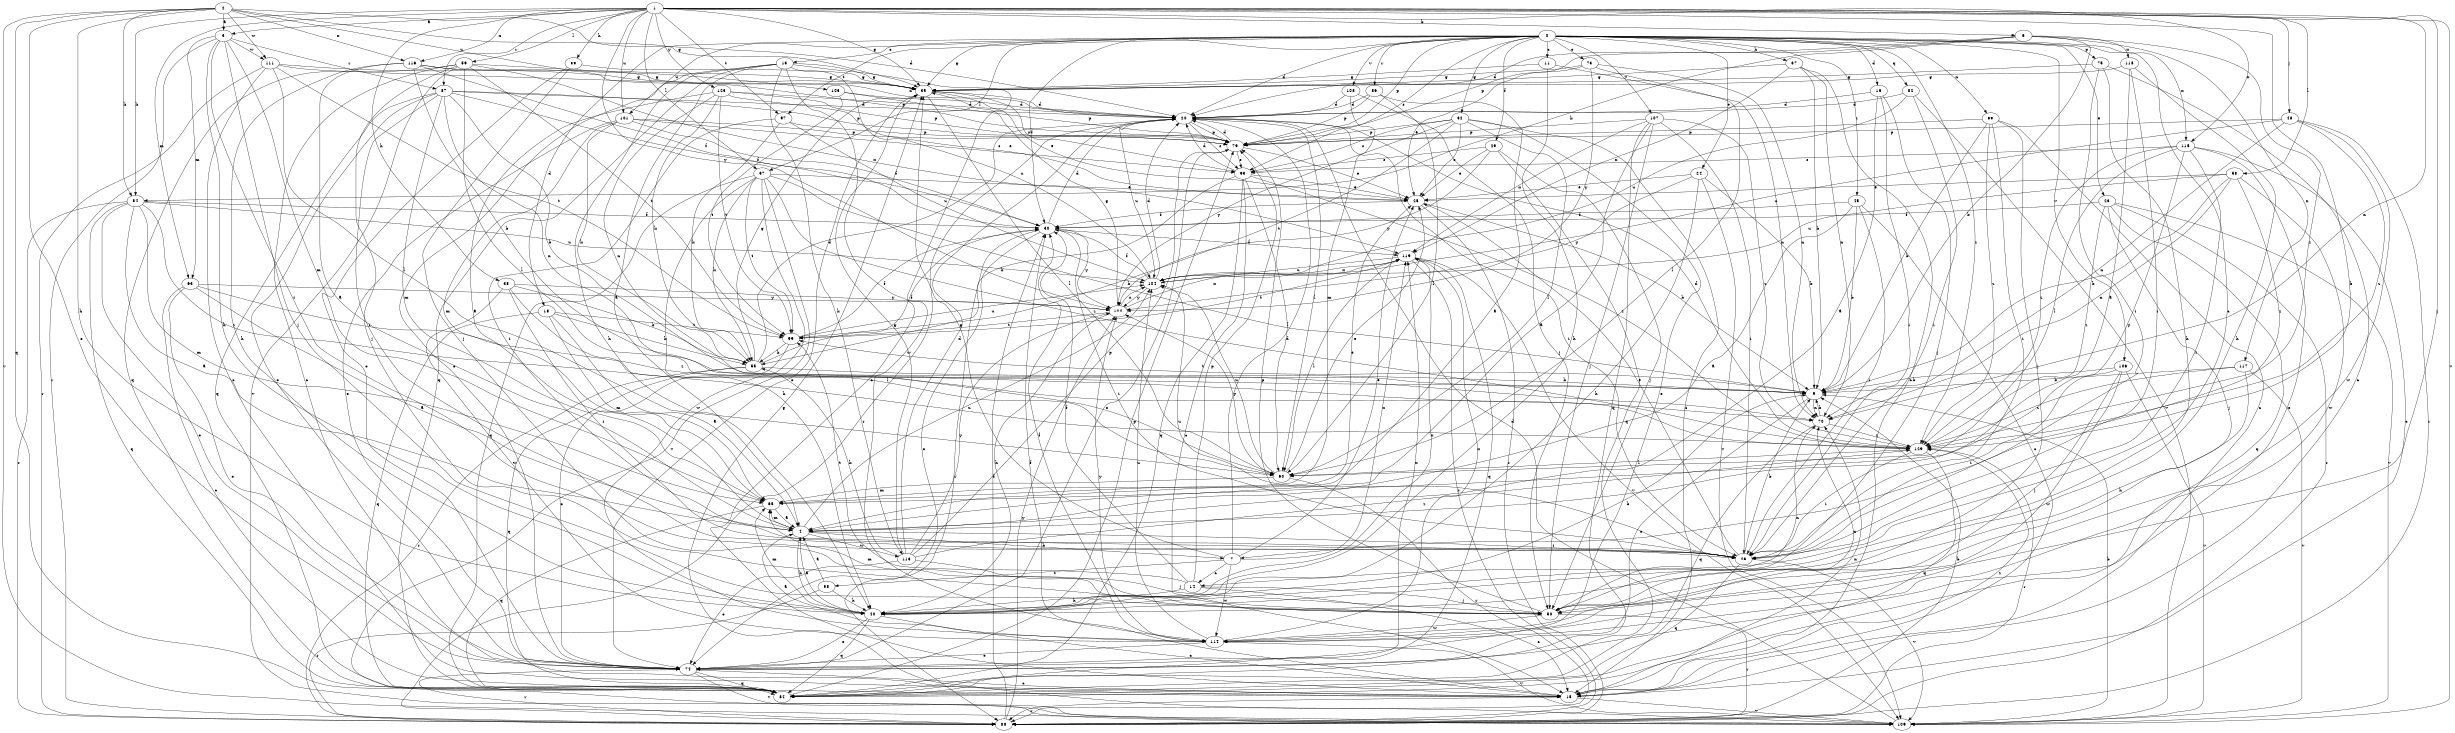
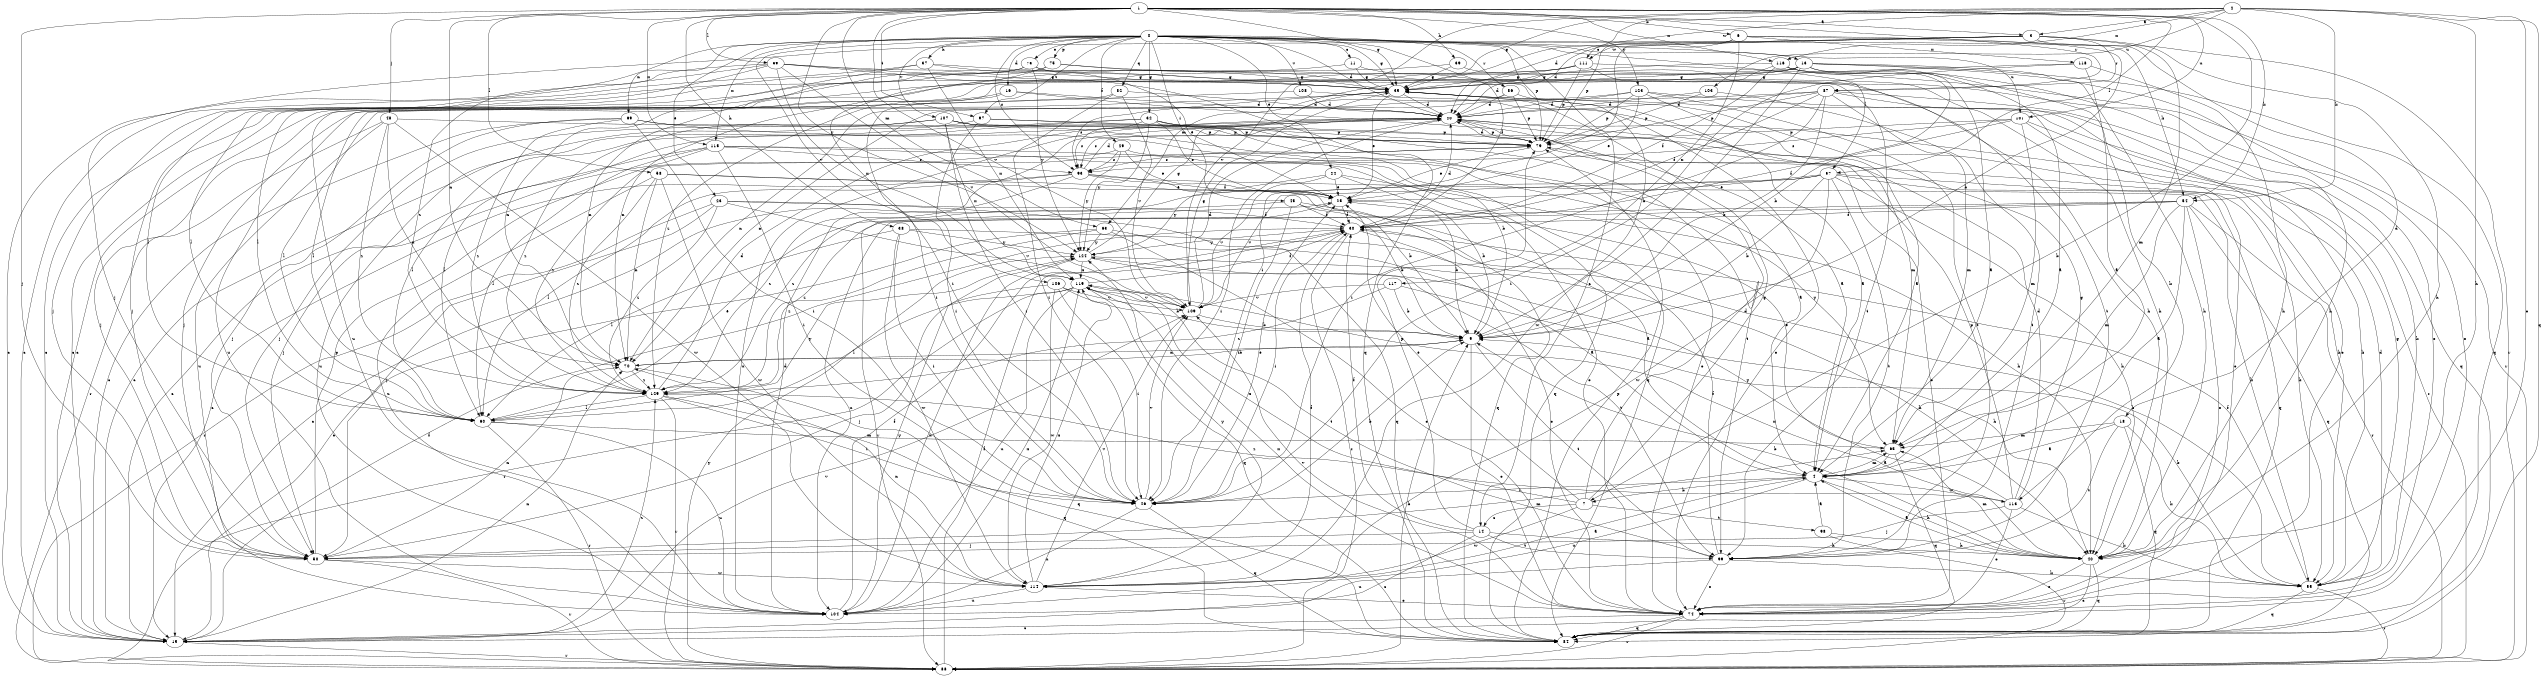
(1356, 187) -> (1225, 187)
(1216, 242) -> (1217, 267)
(2308, 247) -> (838, 118)
